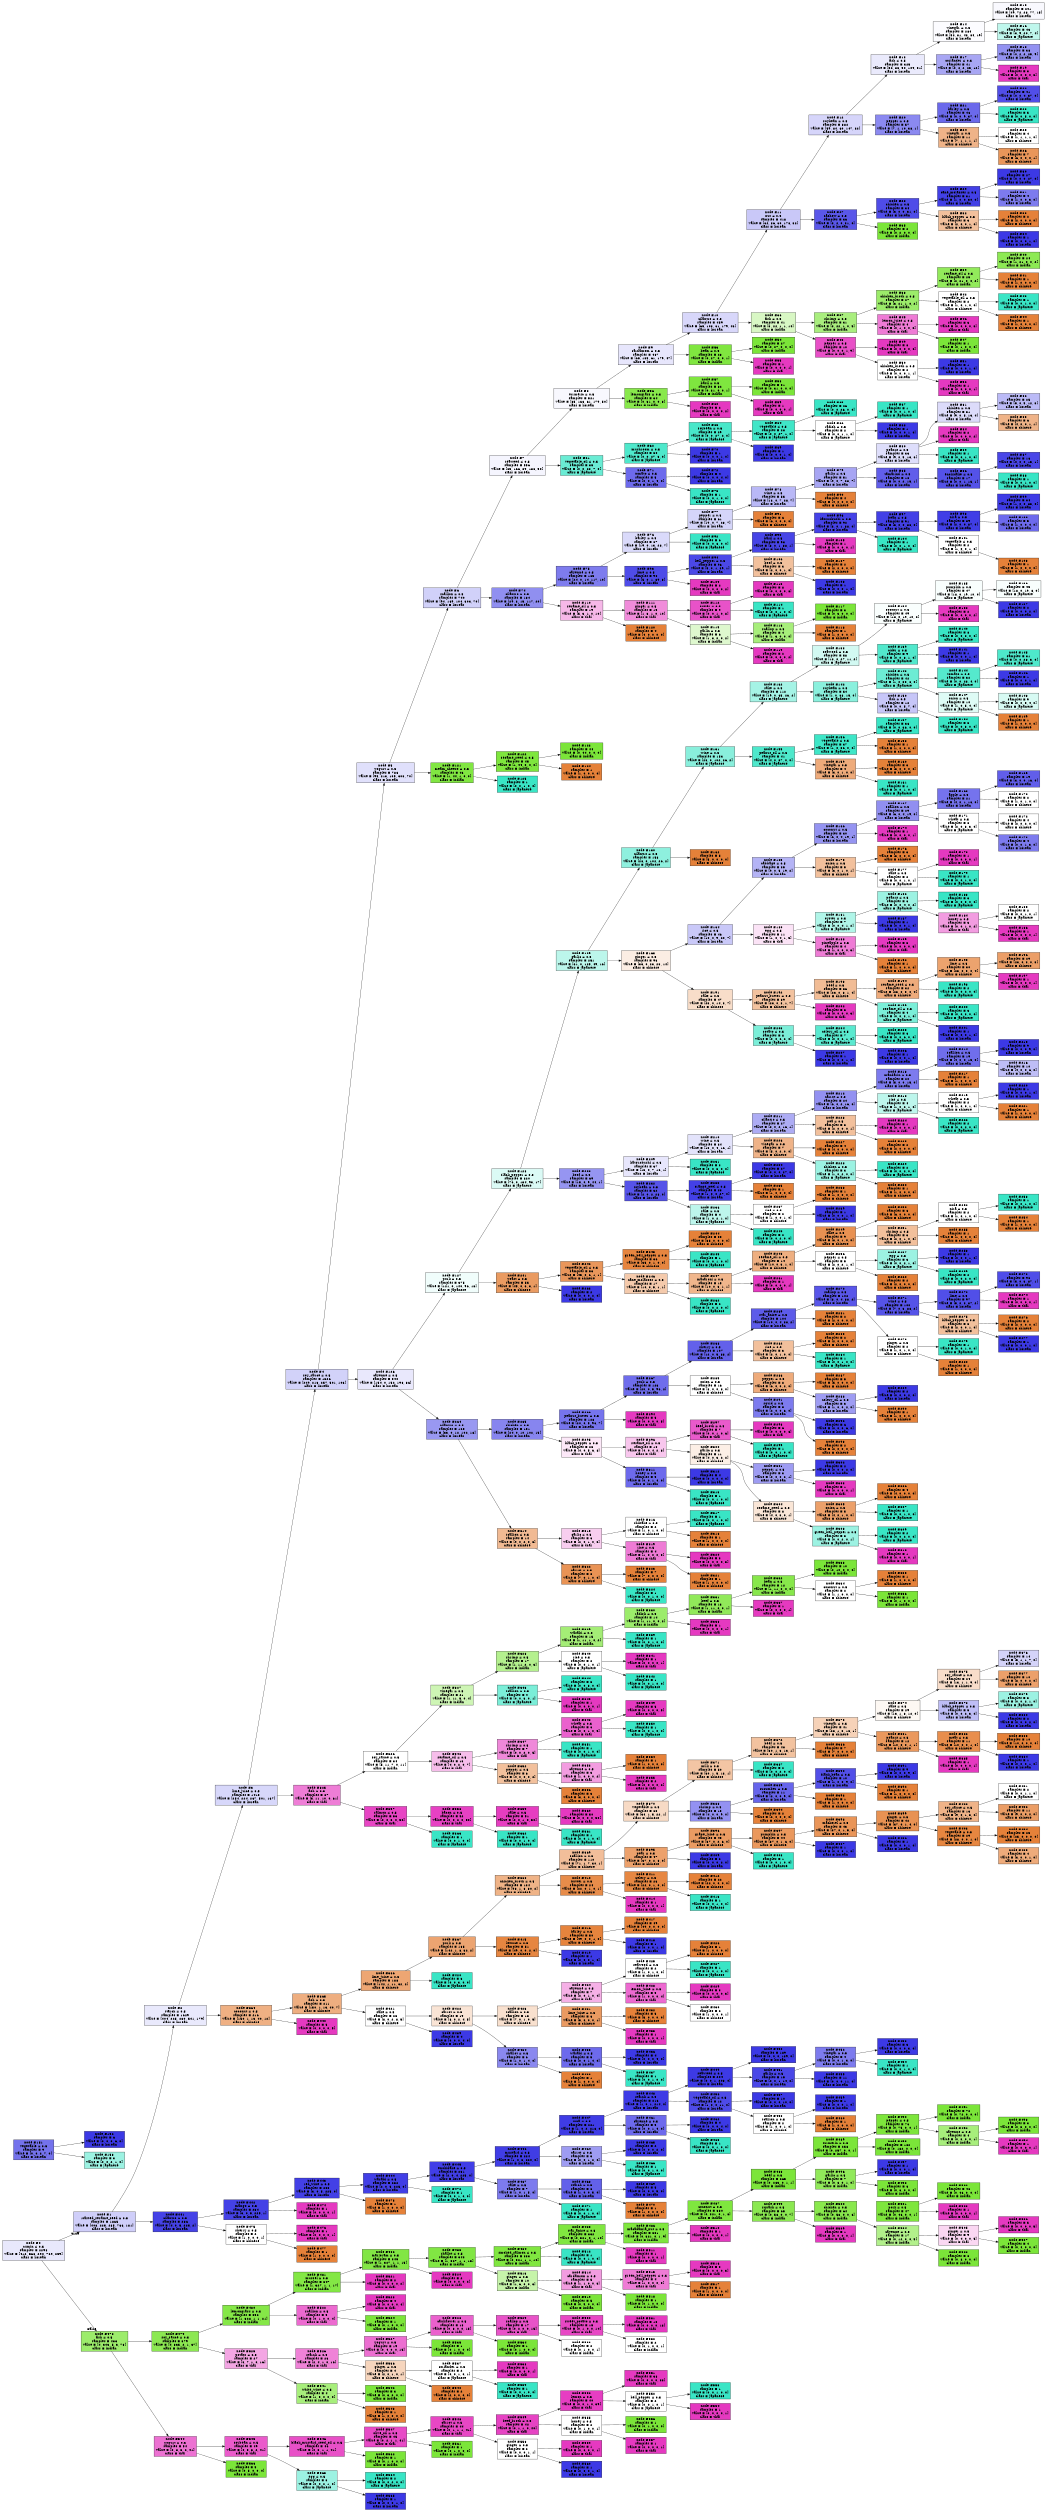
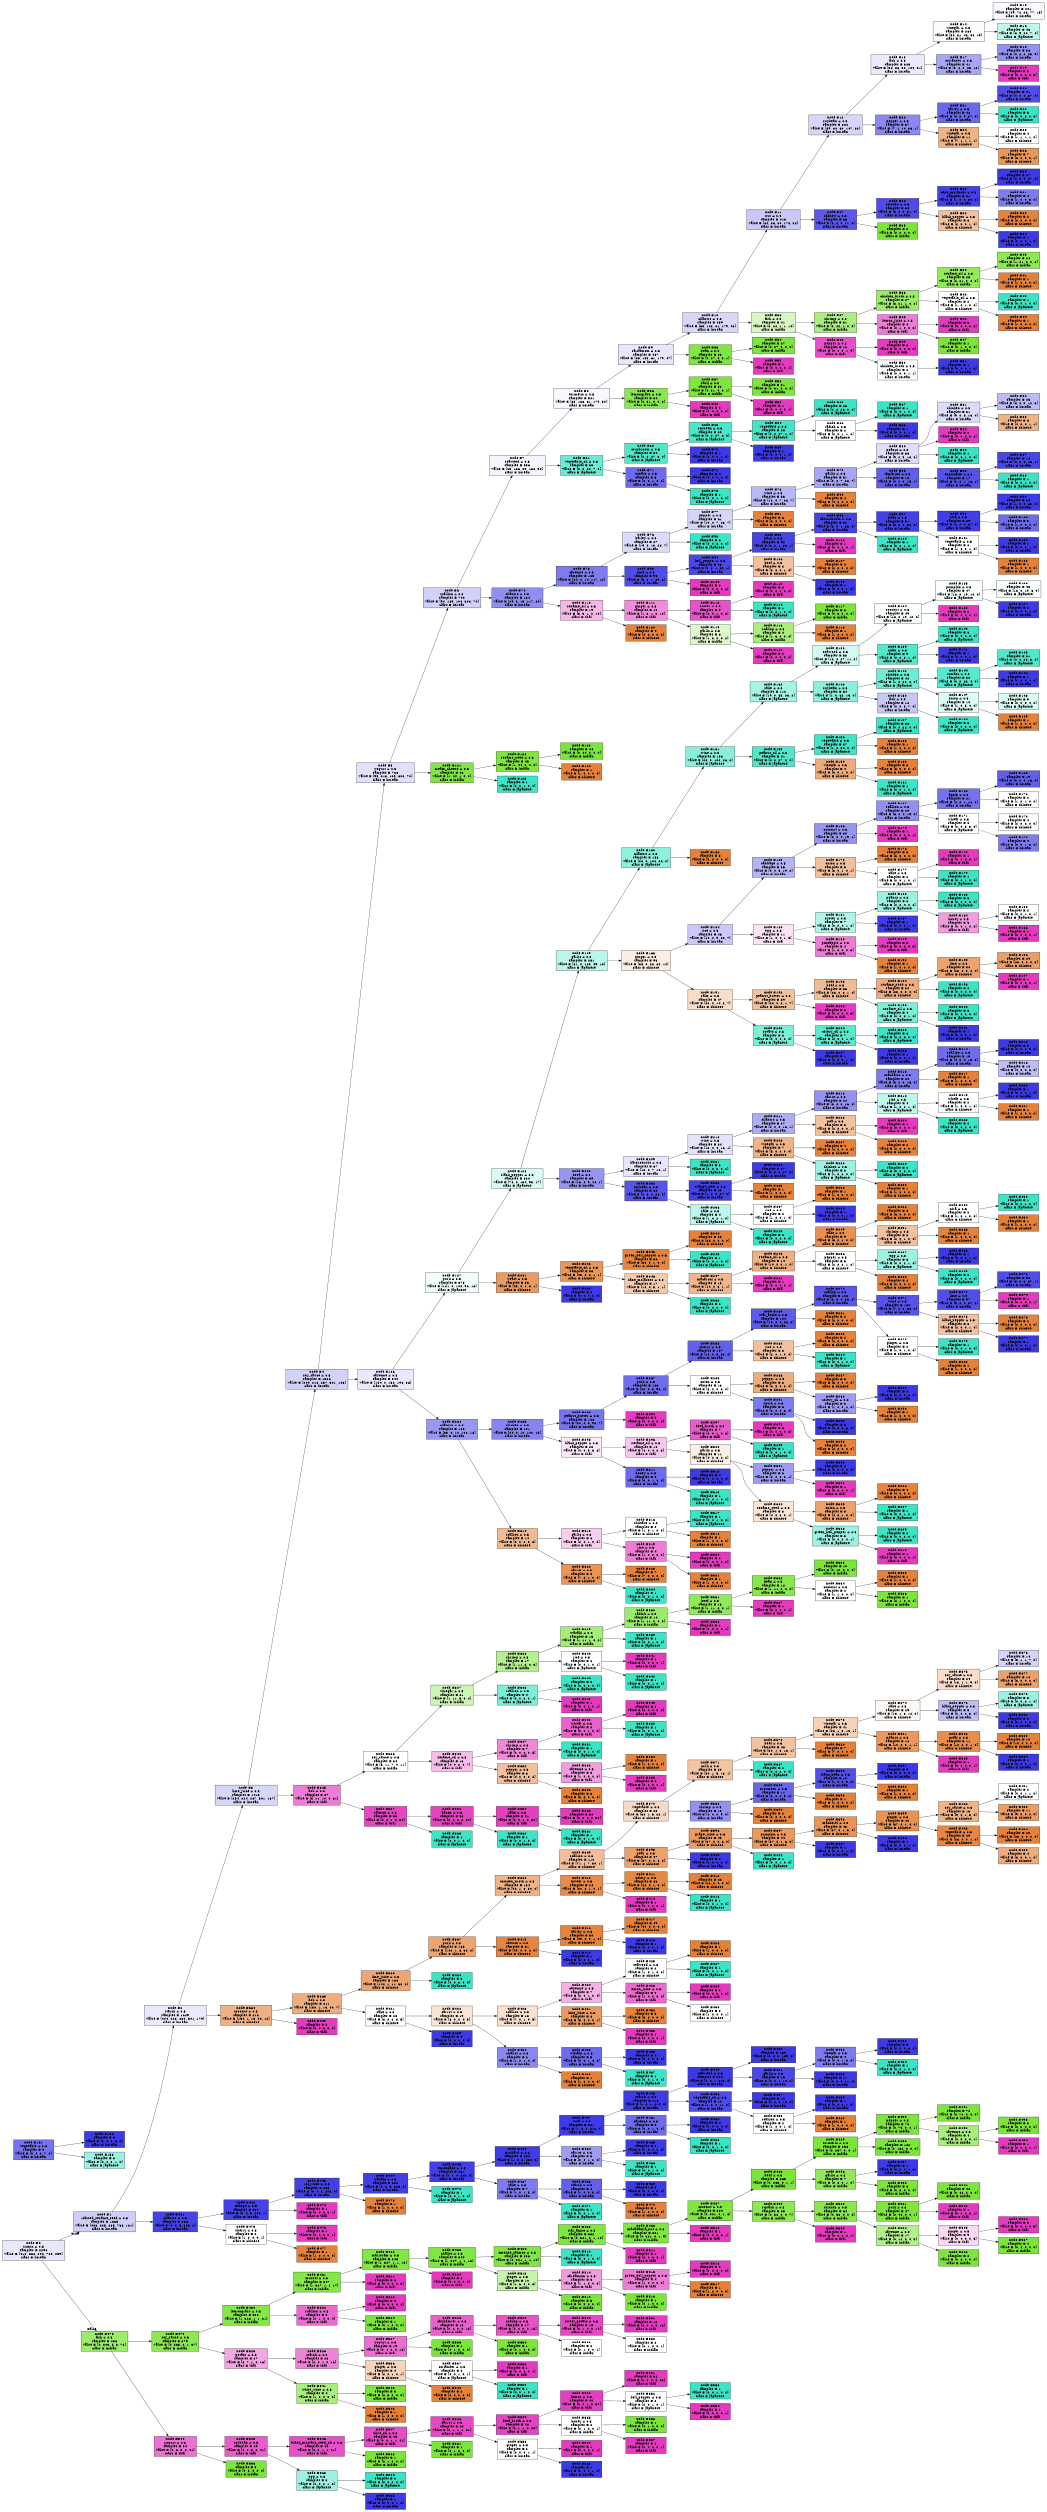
(959, 388) -> none
none -> (1019, 545)
none -> (865, 2211)
